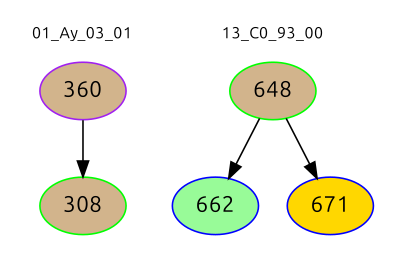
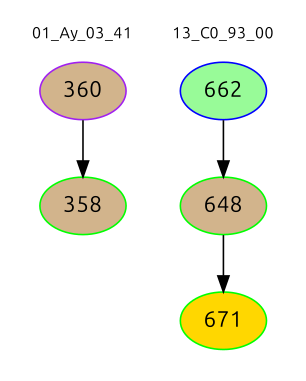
(83, 34) -> (83, 34)
(248, 141) -> (223, 141)
(83, 206) -> (83, 206)
(330, 206) -> (223, 321)
